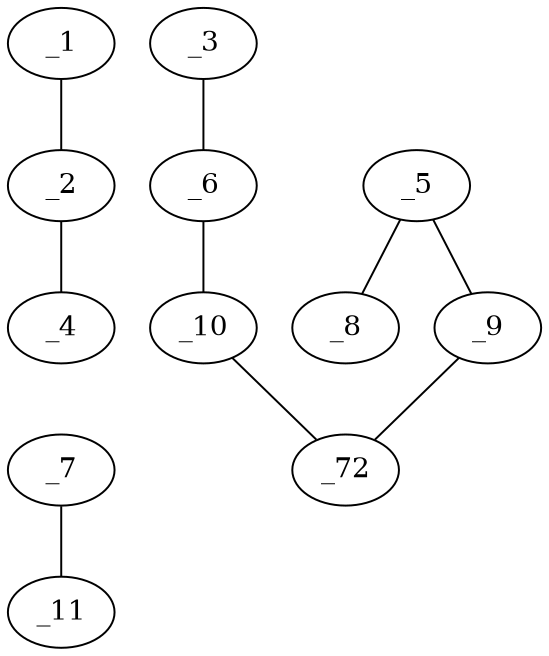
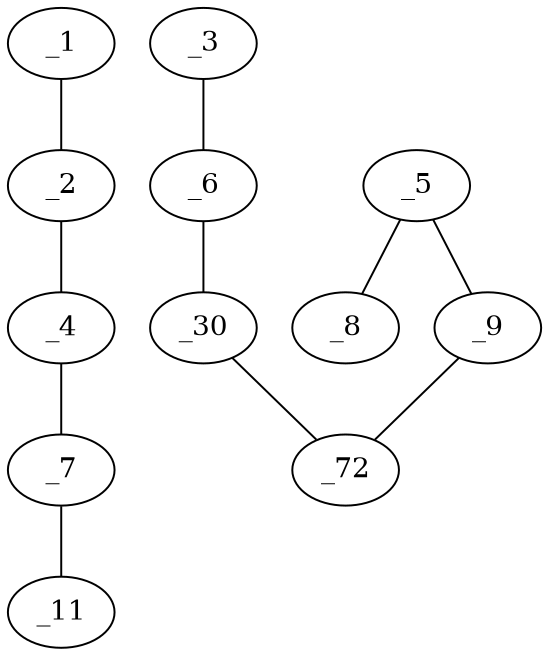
(203, 328) -> (203, 328)
none -> (61, 399)
